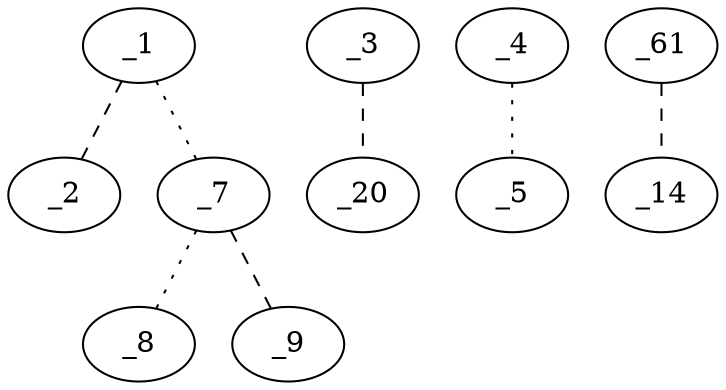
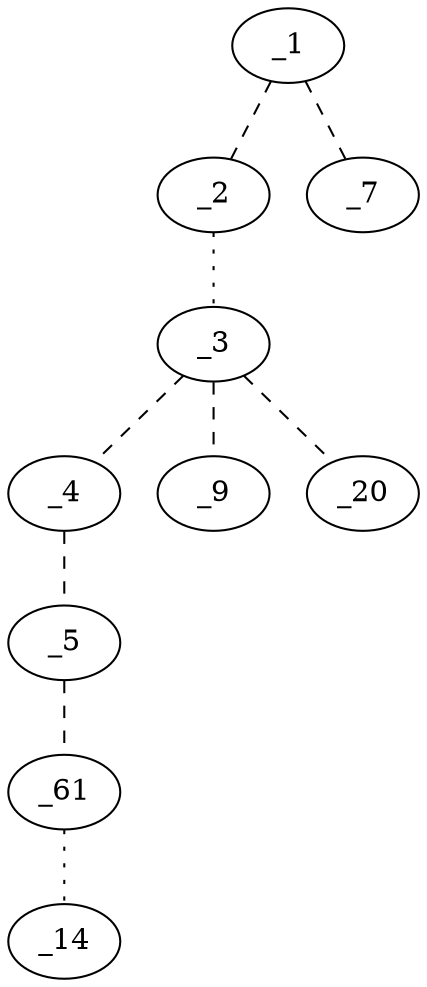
(176, 120) -> (326, 120)
(512, 120) -> (64, 568)
(661, 120) -> (64, 867)
none -> (214, 270)
(251, 270) -> (214, 419)
(139, 344) -> none
none -> (139, 419)
none -> (64, 718)
